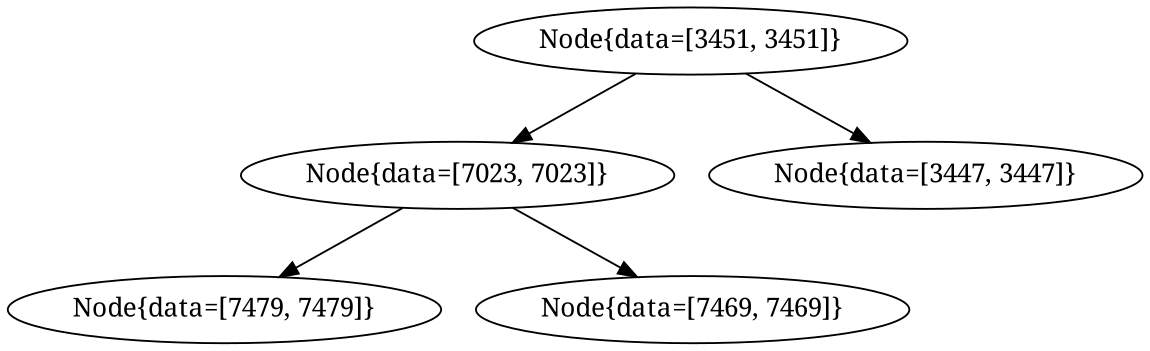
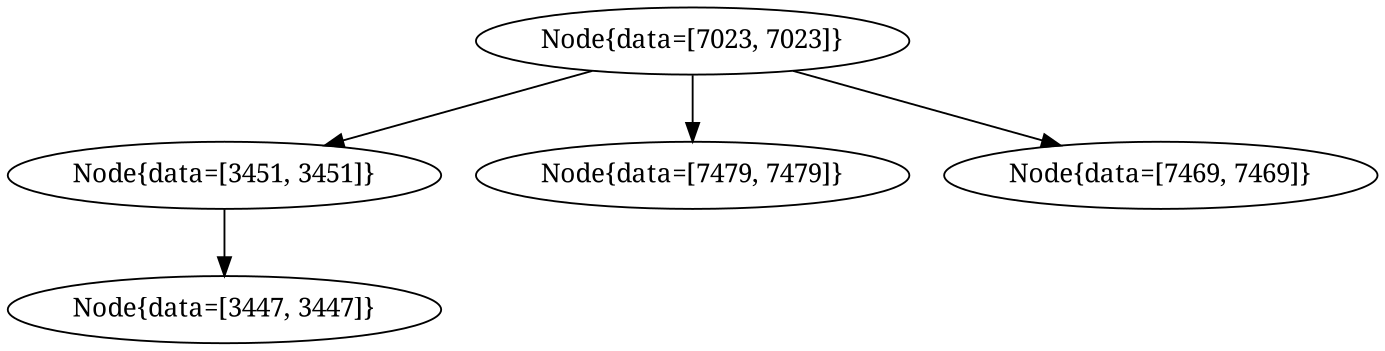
(582, 104) -> (468, 106)
